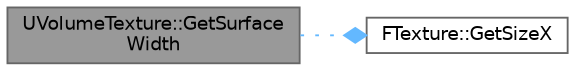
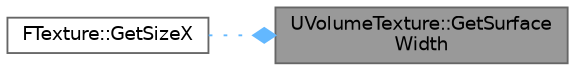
(322, 35) -> (231, 35)
